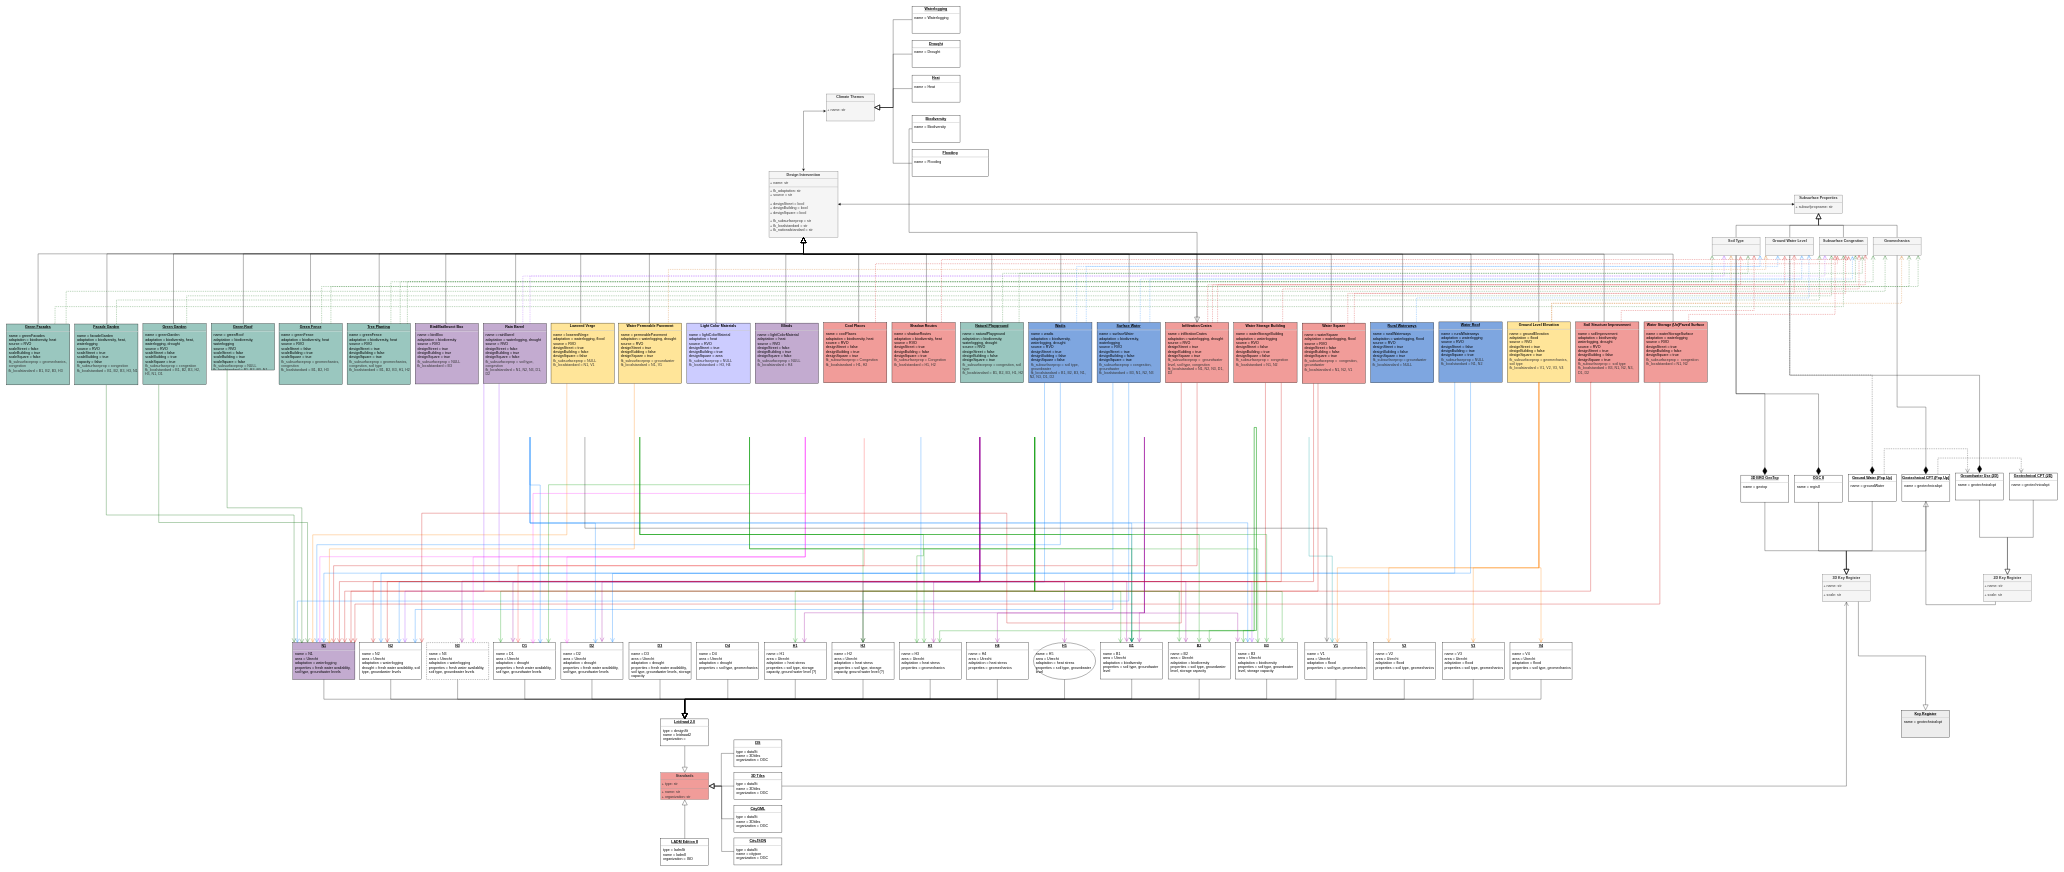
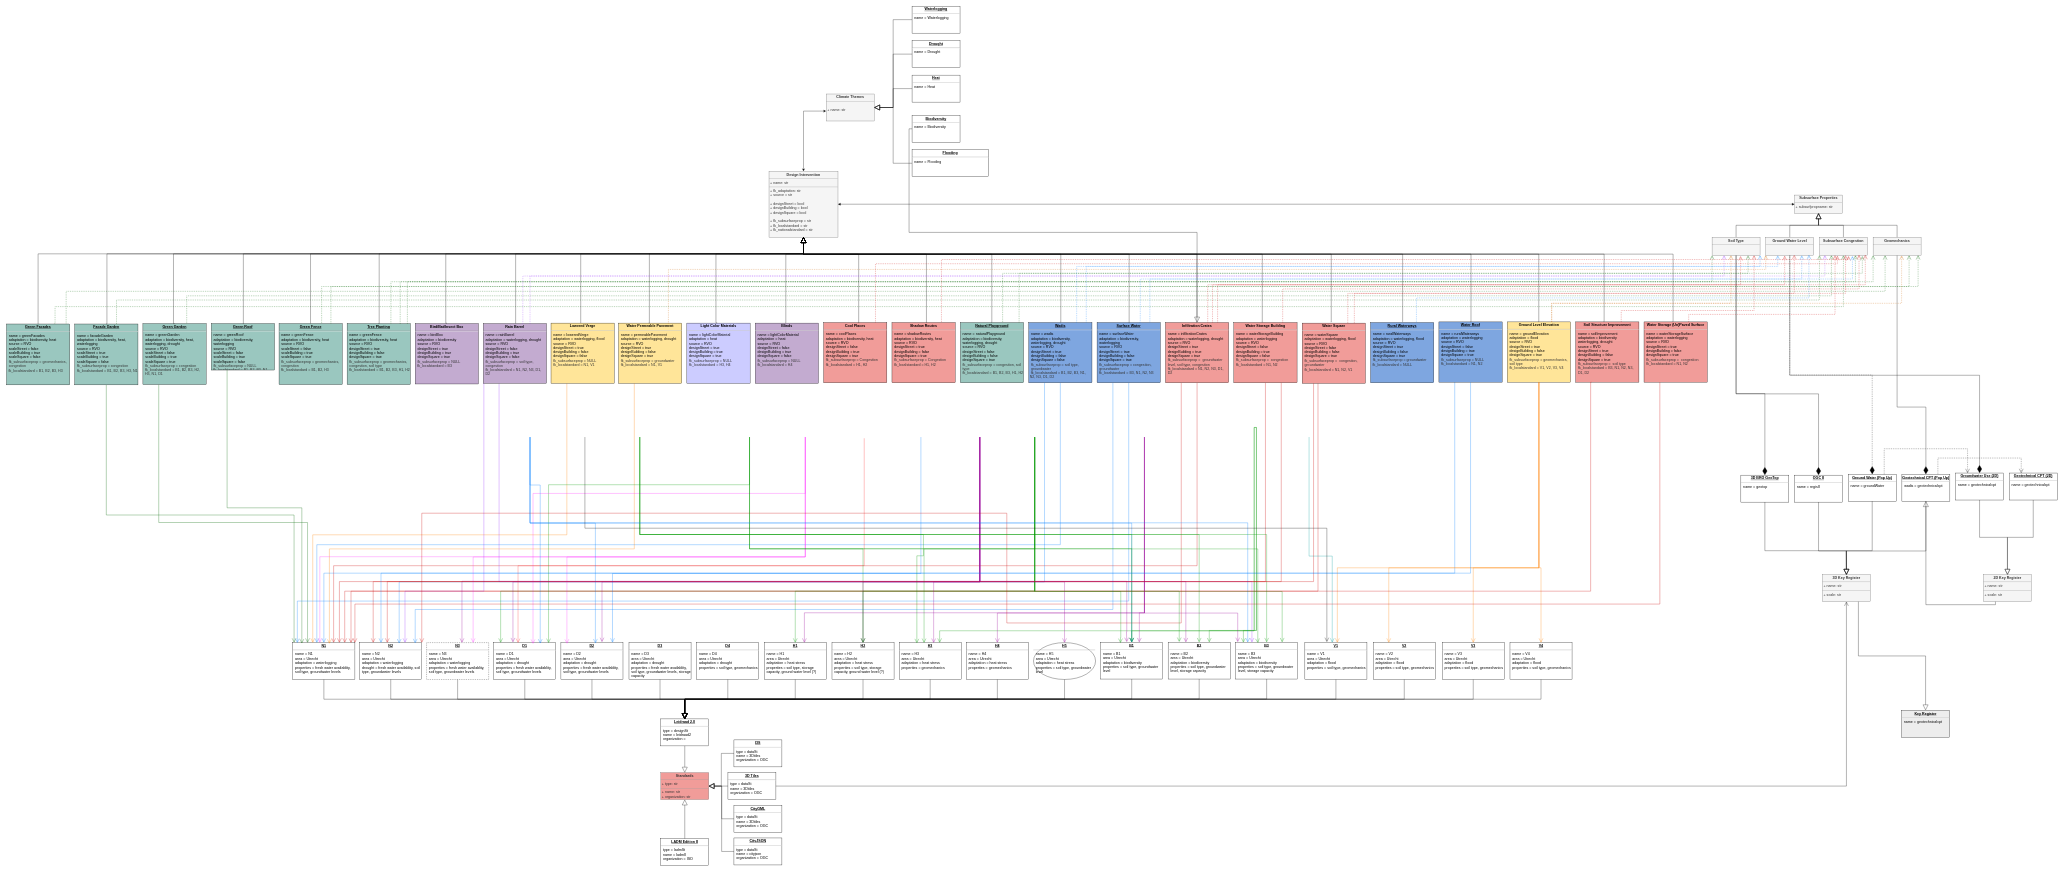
(710, 343) -> (710, 343)
(106, 346) -> (106, 346)
(1925, 479) -> (1925, 479)
(324, 661) -> (324, 661)
(758, 786) -> (752, 786)
